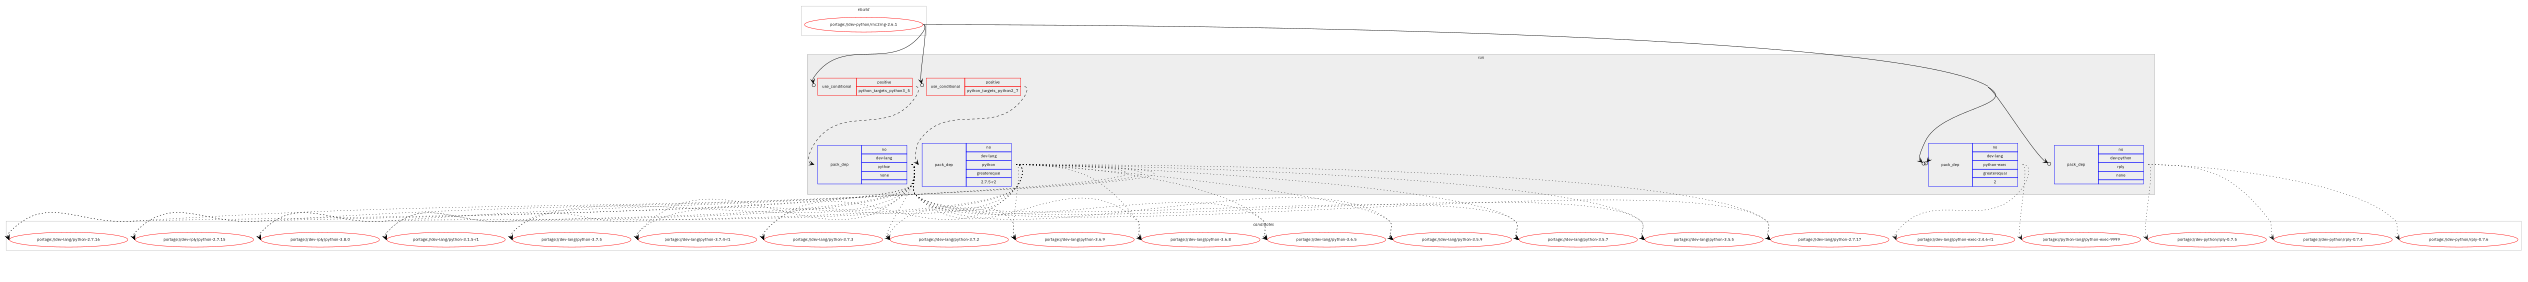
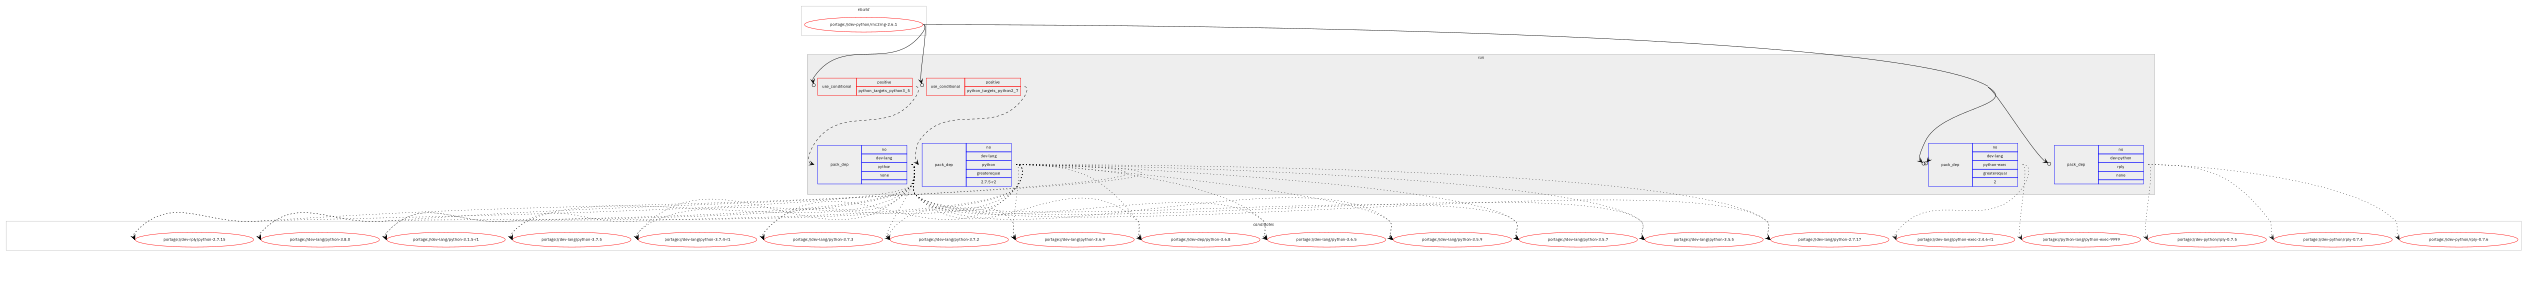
(69, 240) -> none
(320, 240) -> (320, 240)
(1201, 240) -> (1201, 240)
